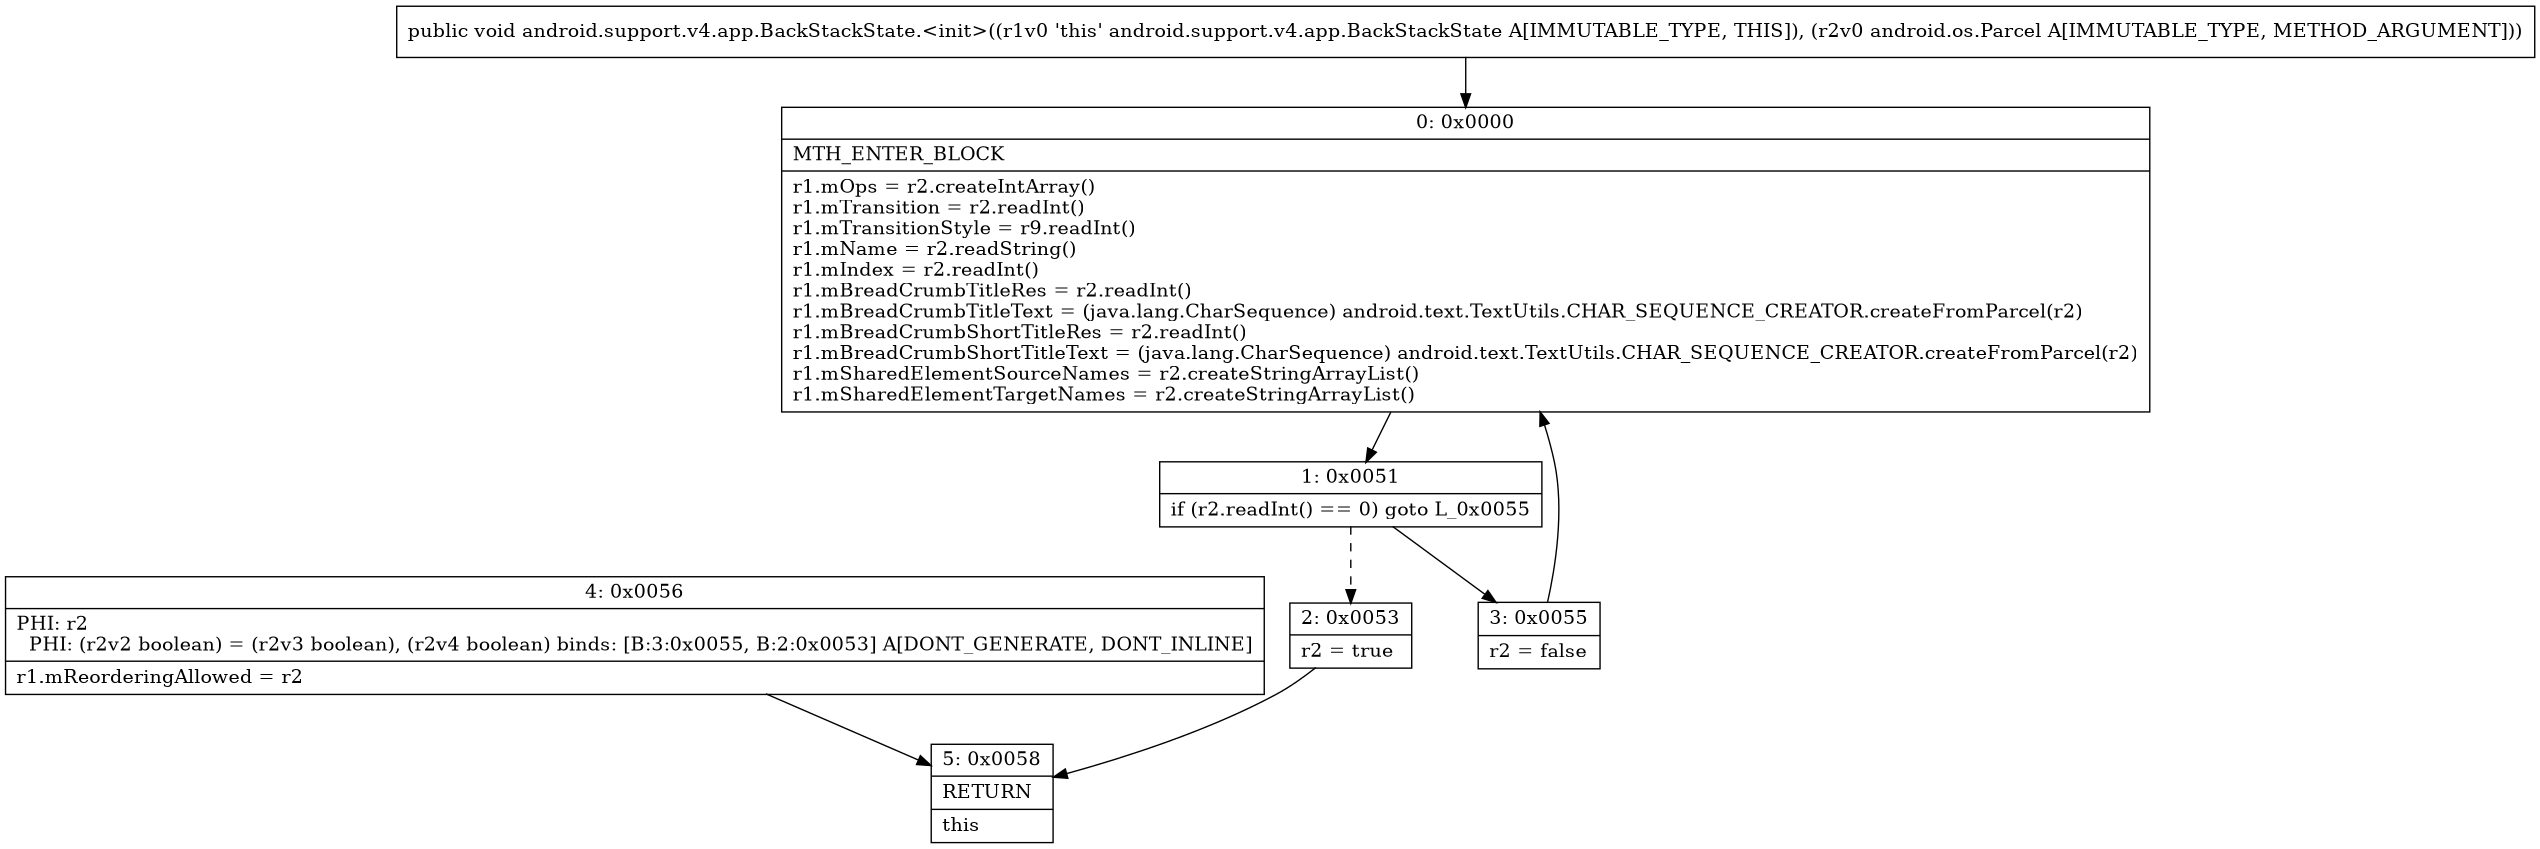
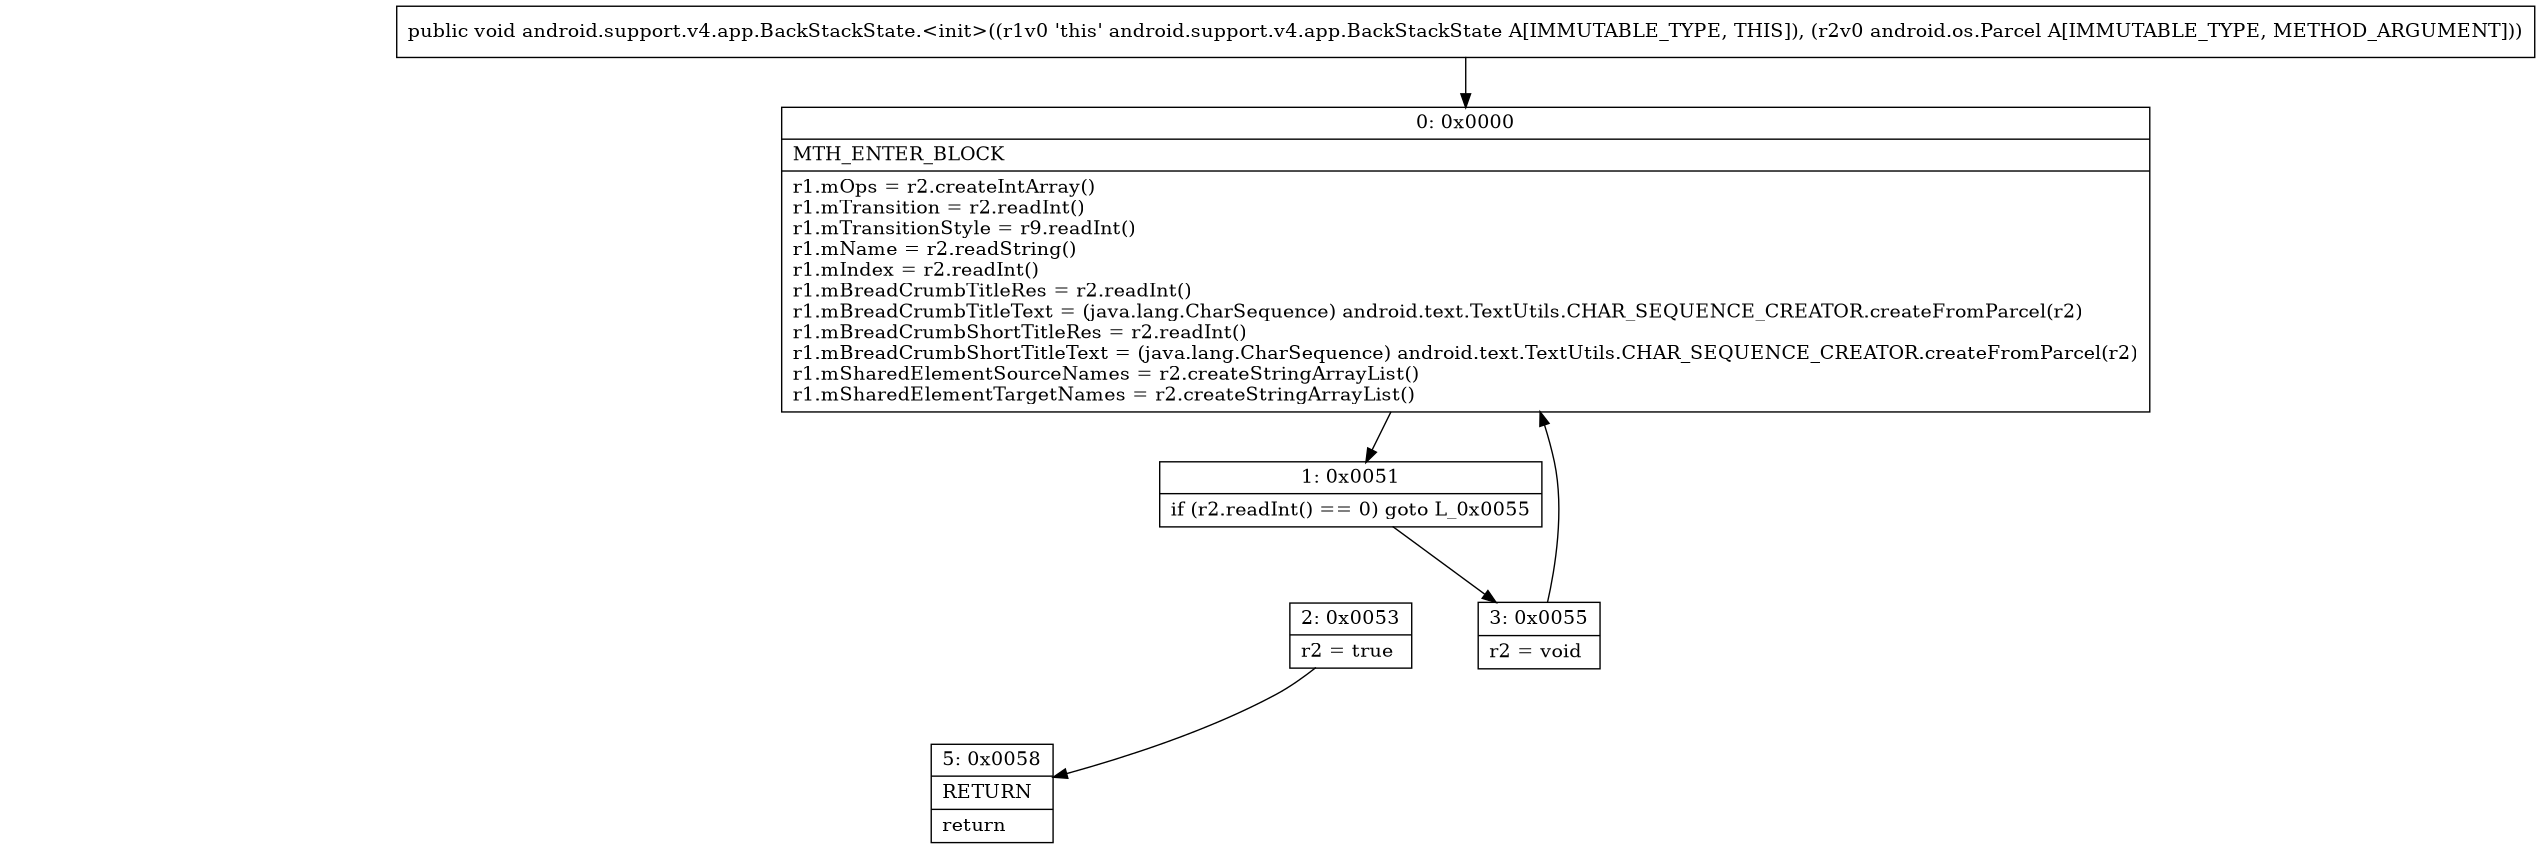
(1351, 558) -> none
(635, 636) -> none
(1538, 652) -> (1536, 652)
(962, 825) -> (974, 825)
